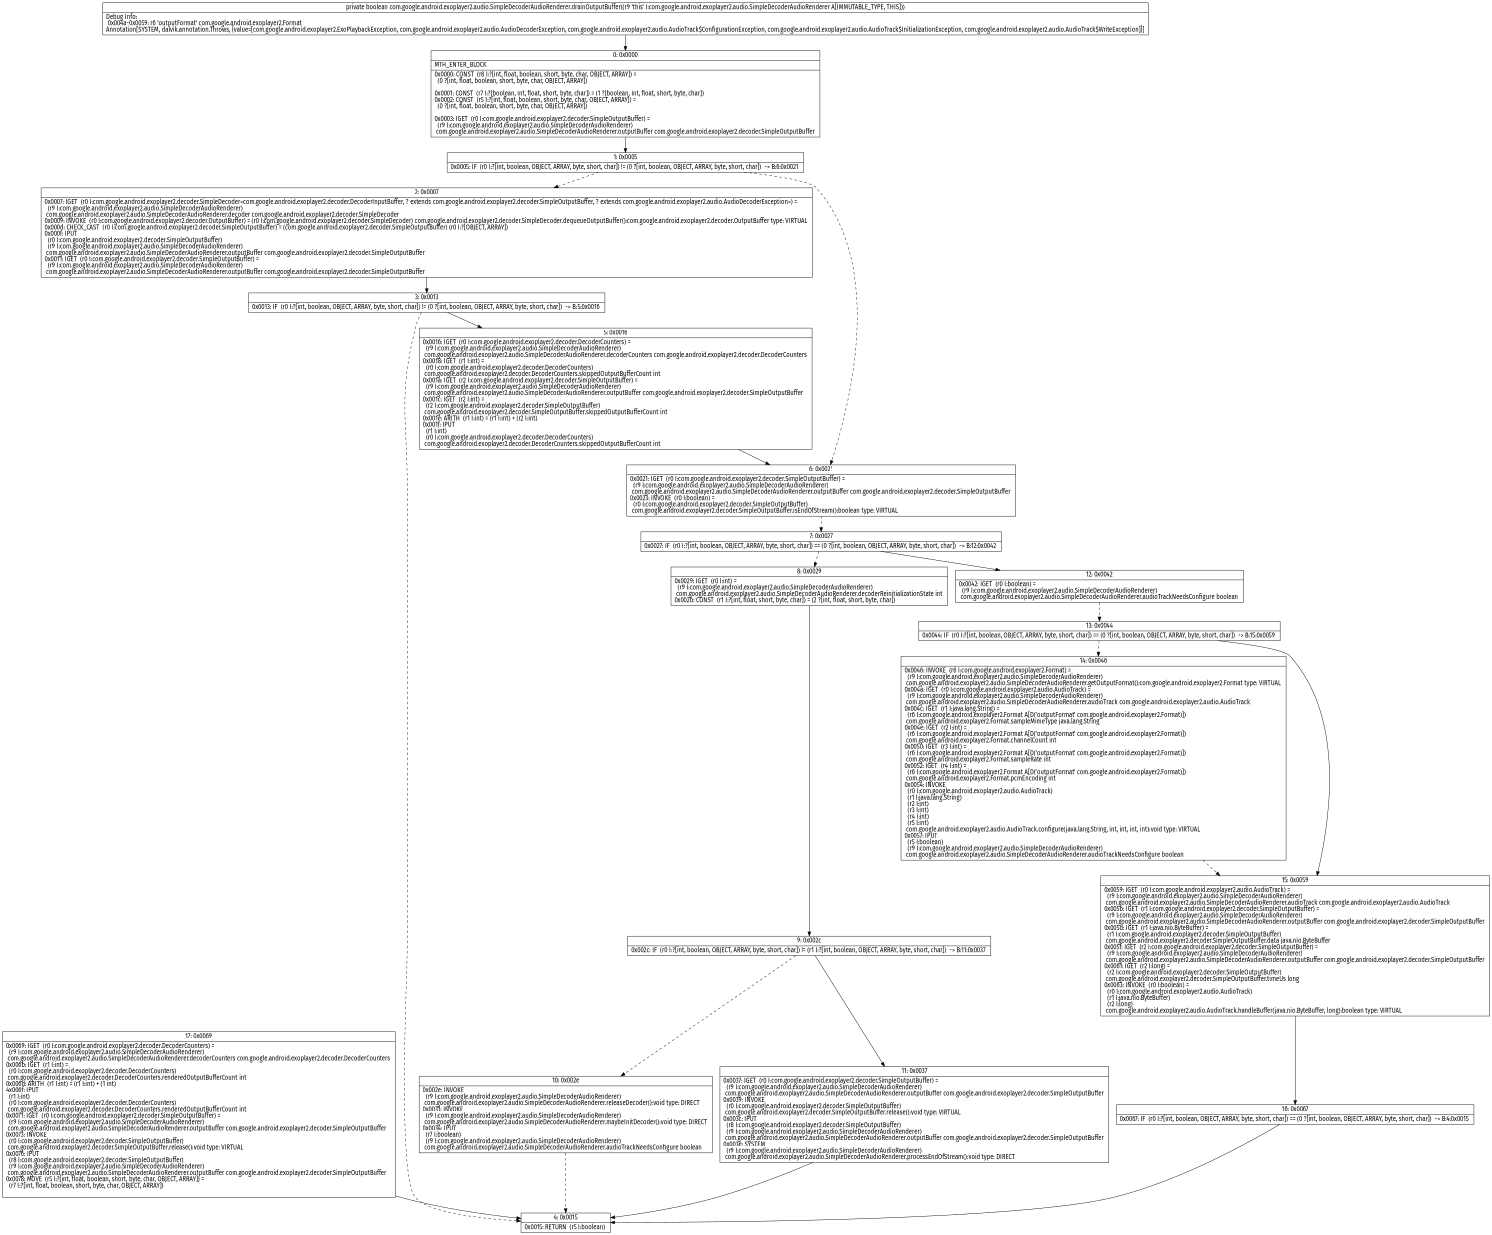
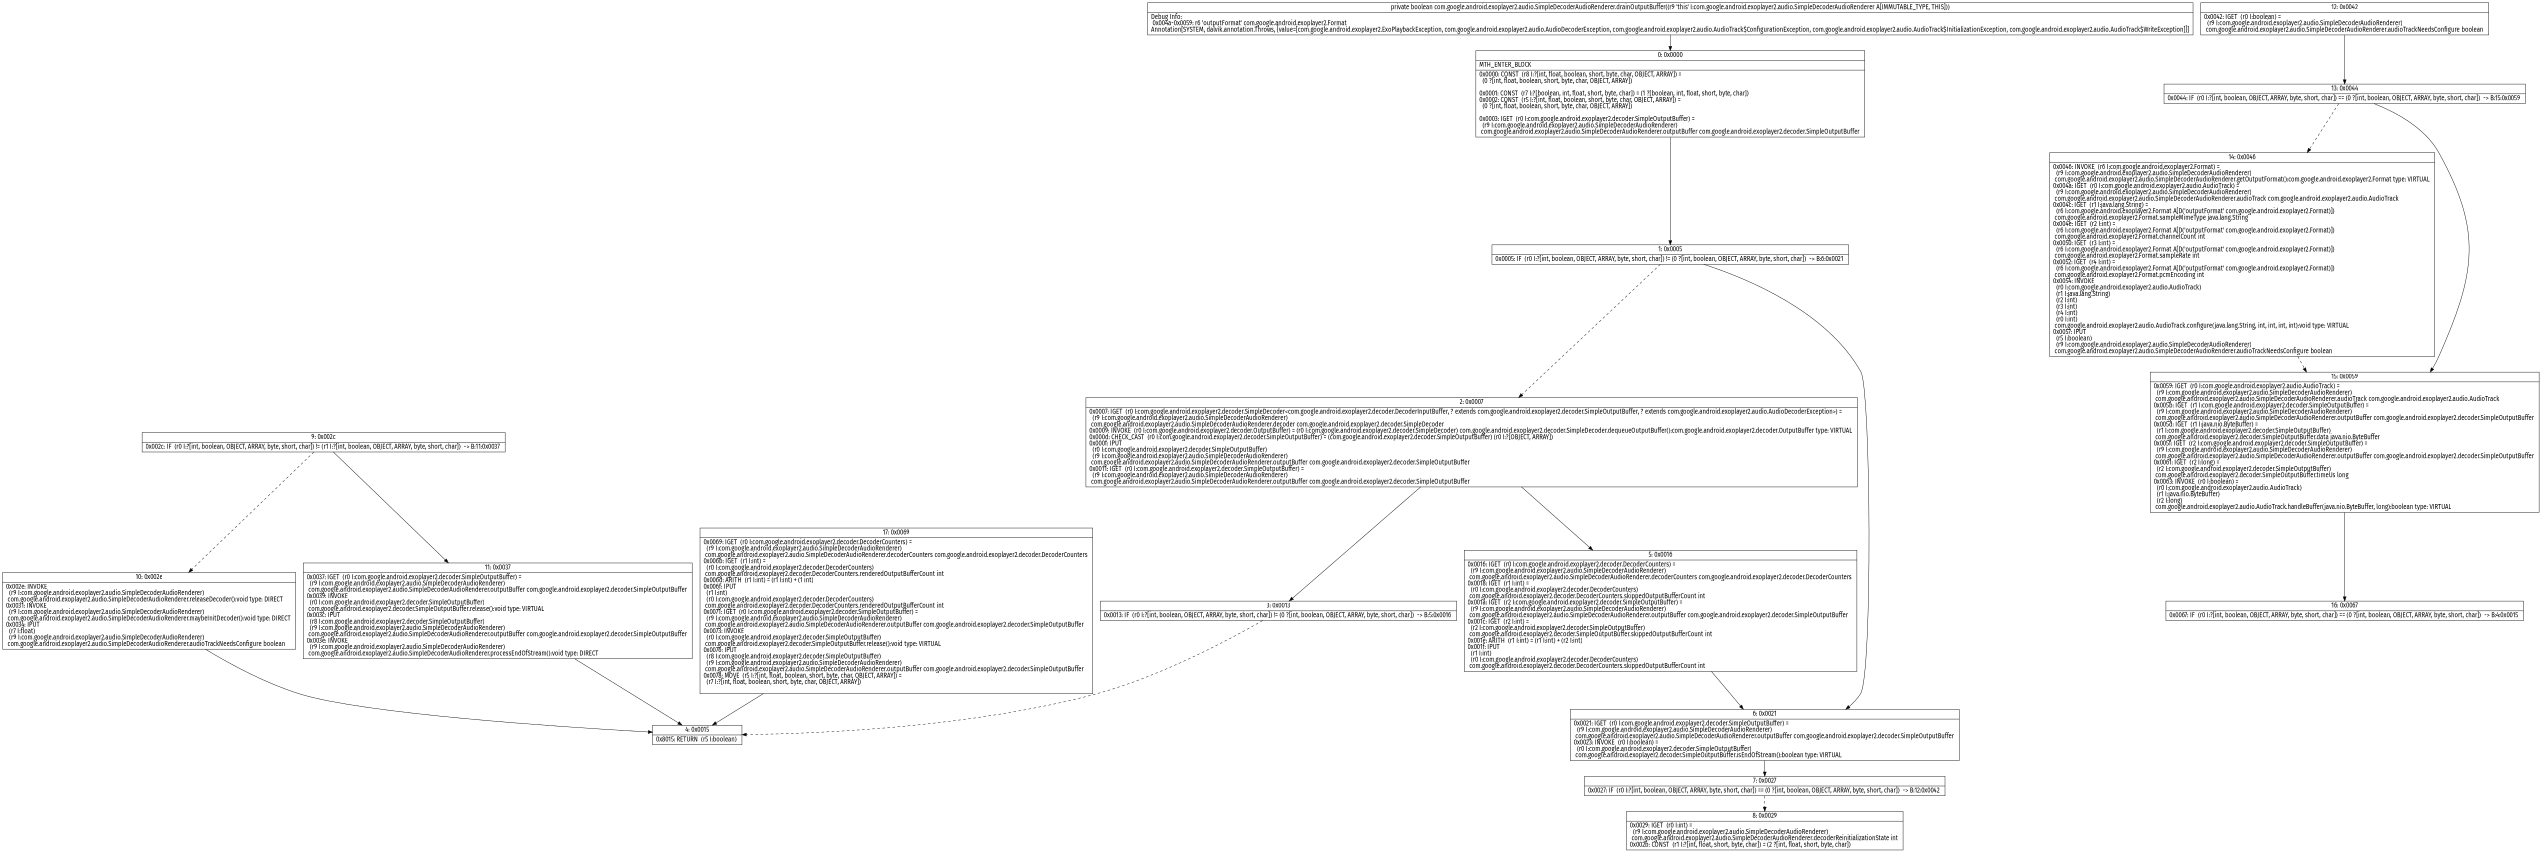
(855, 284) -> (1867, 444)
(463, 319) -> (1556, 517)
(821, 522) -> (1765, 766)
(938, 560) -> none
(1099, 610) -> (2345, 57)
(809, 769) -> none
(917, 823) -> (2065, 320)
(24, 1091) -> (721, 587)
(442, 1135) -> (21, 631)
(746, 1145) -> (329, 641)
(566, 1181) -> (421, 714)
(956, 1215) -> none
(566, 1227) -> (697, 740)
